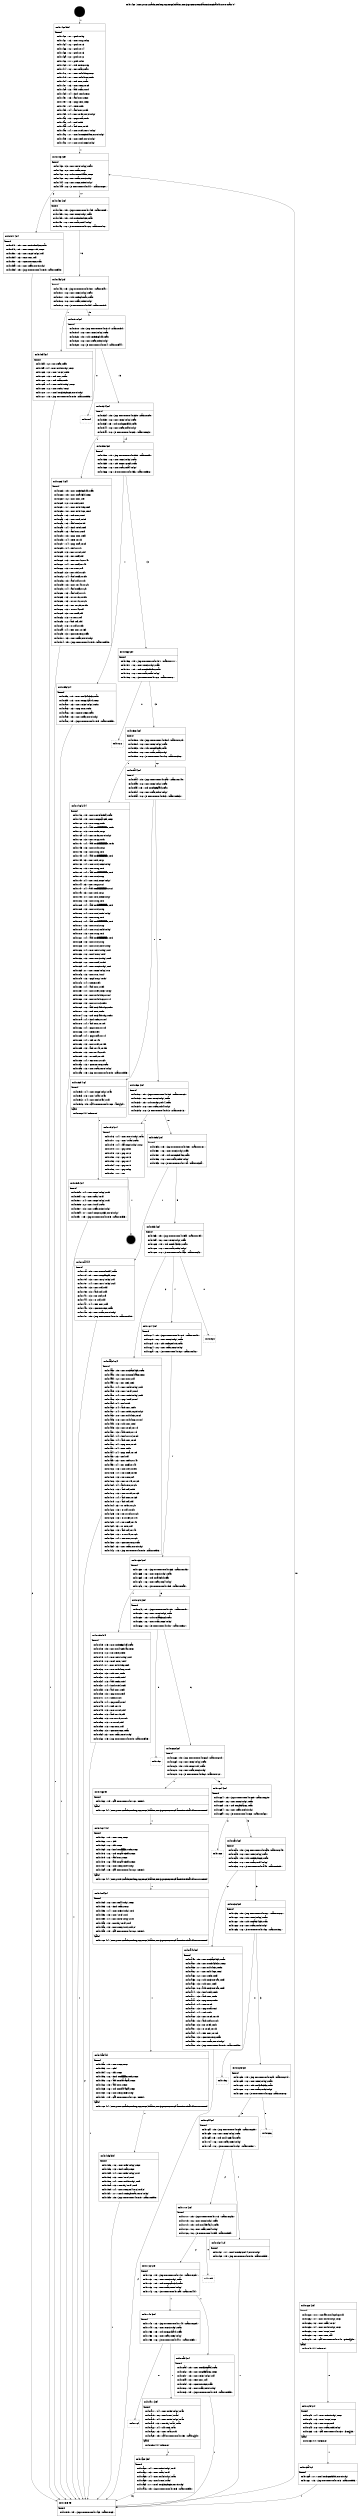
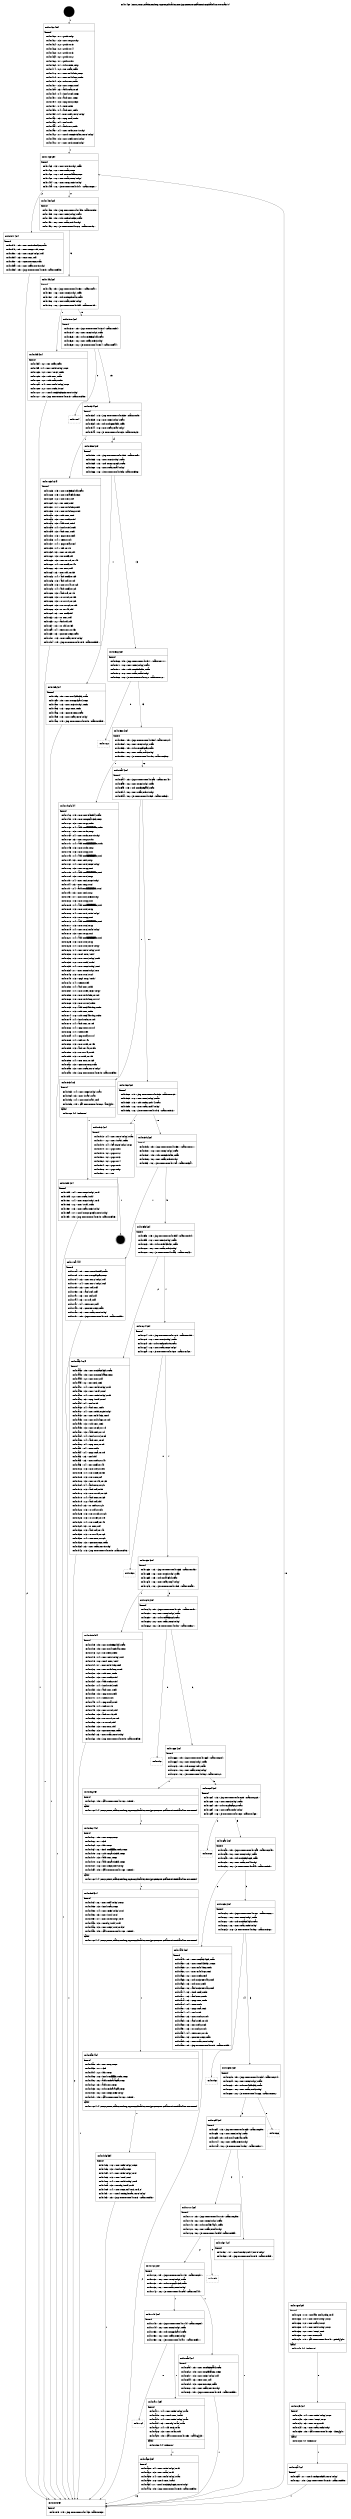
(194, 1295) -> (146, 1462)
(254, 1998) -> (244, 1998)
